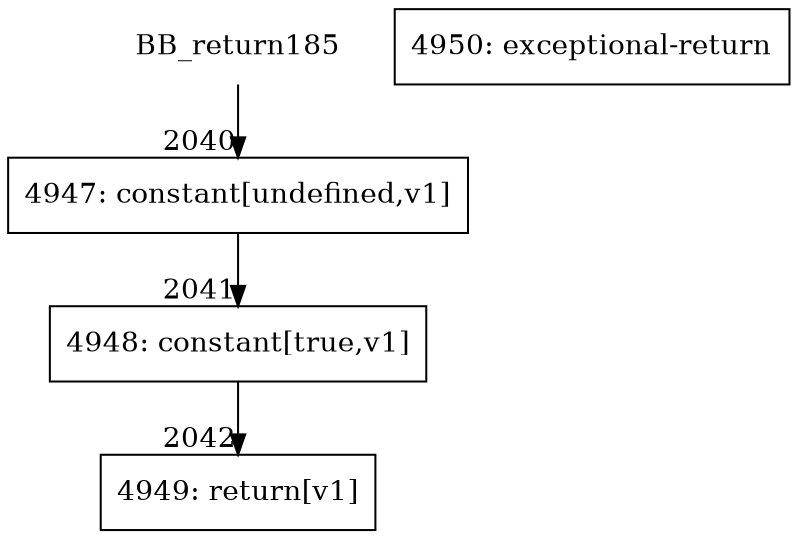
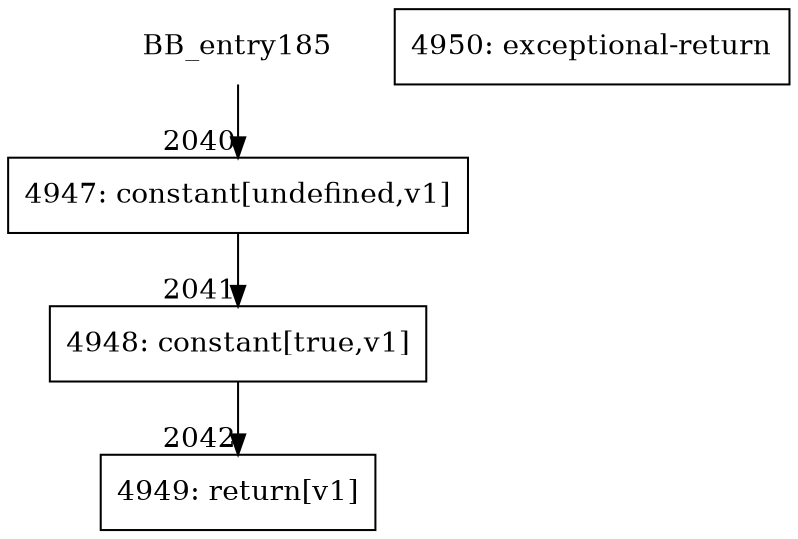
(238, 47) -> (238, 47)
